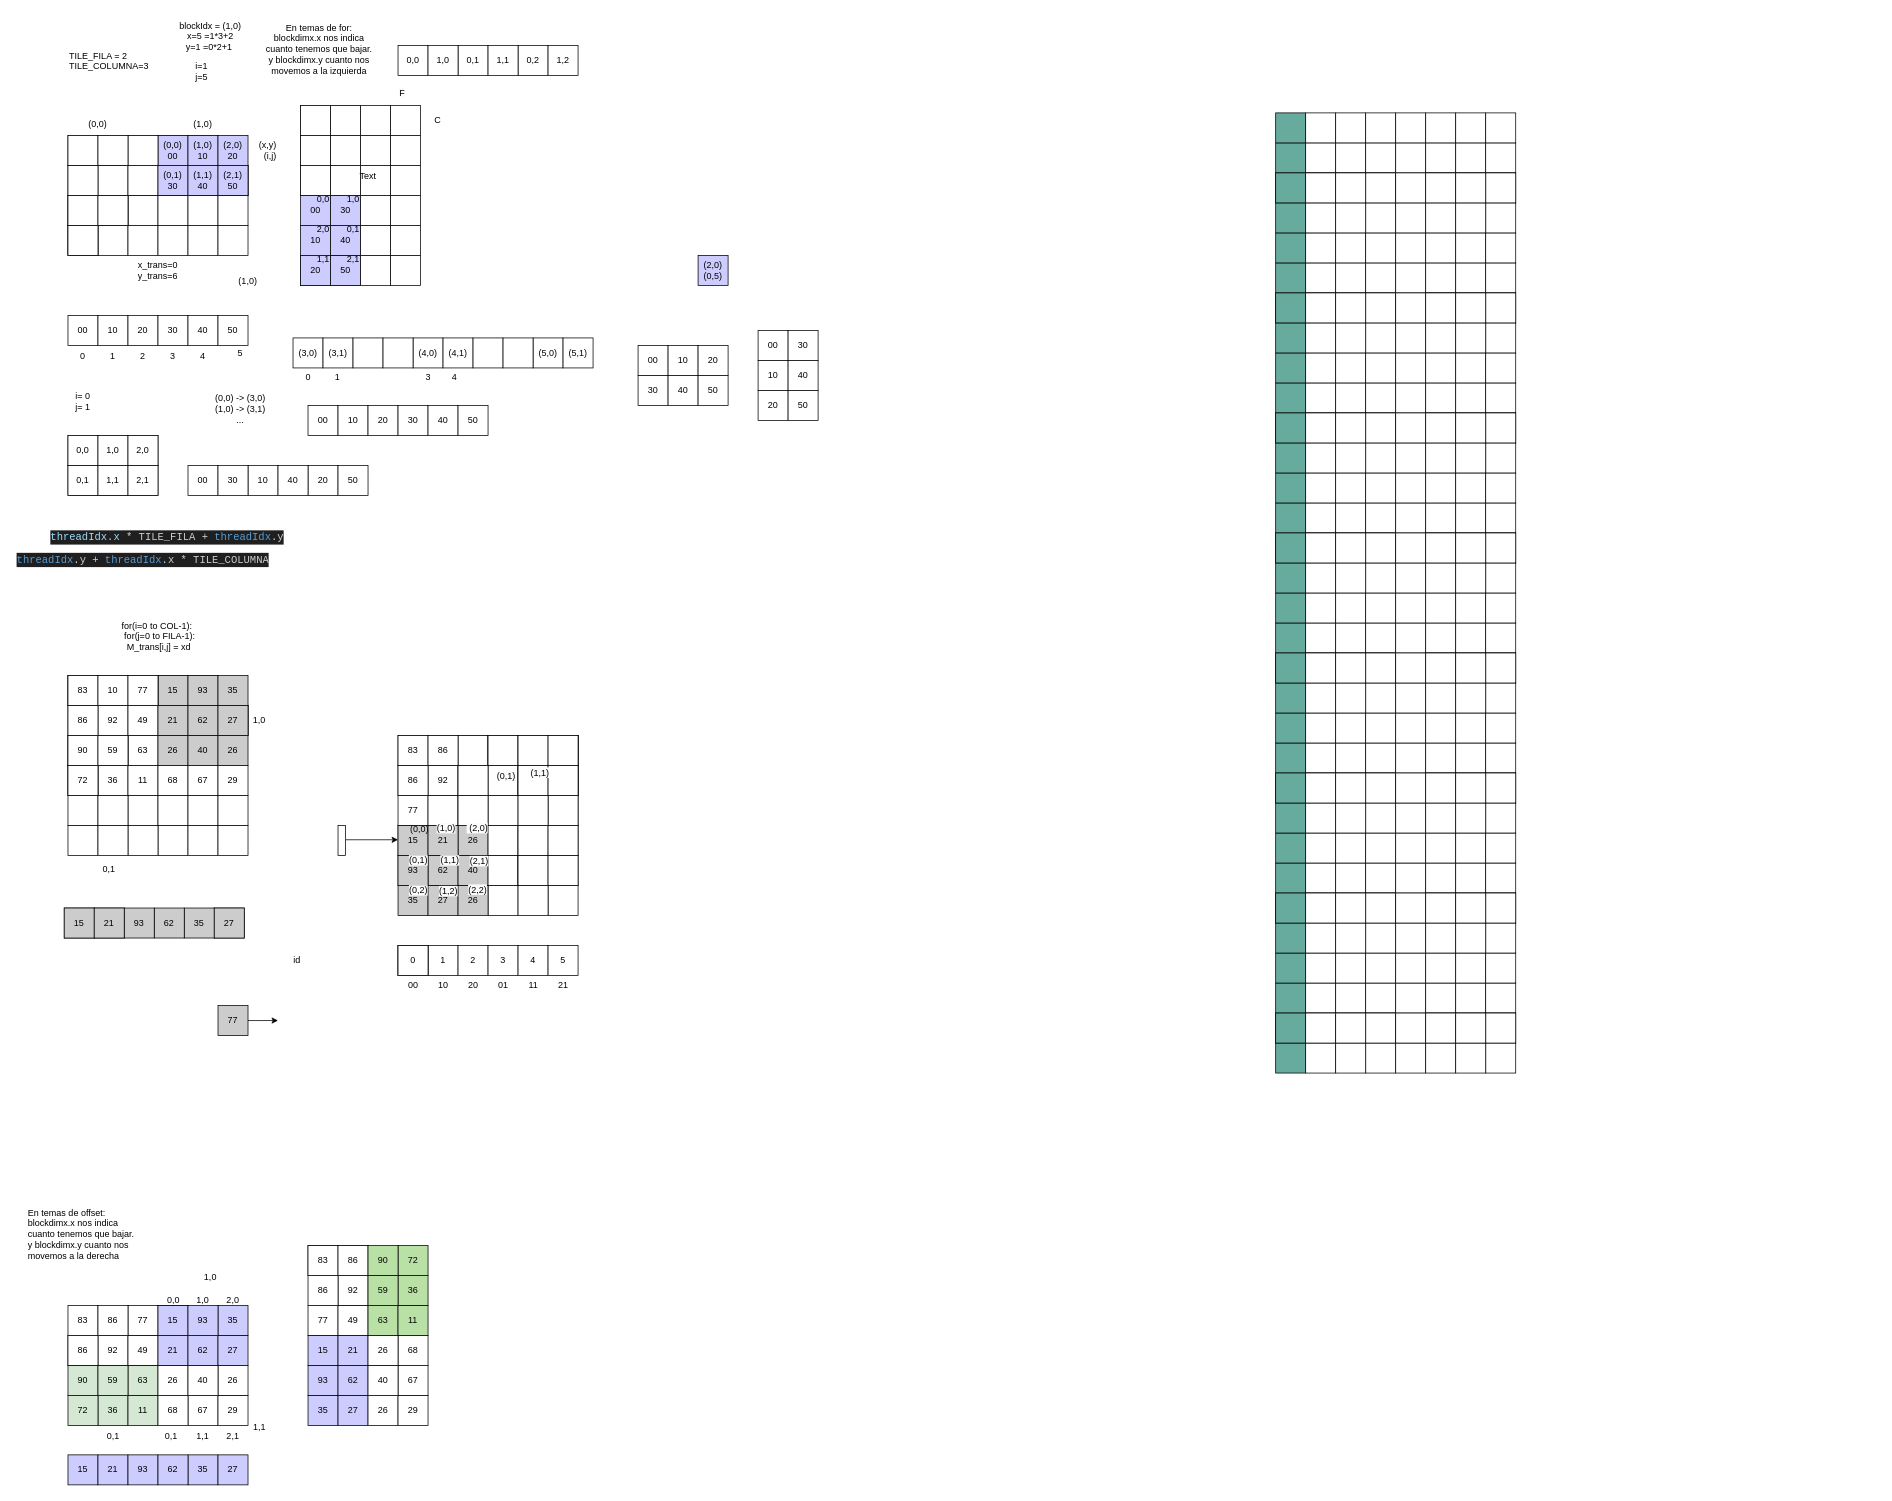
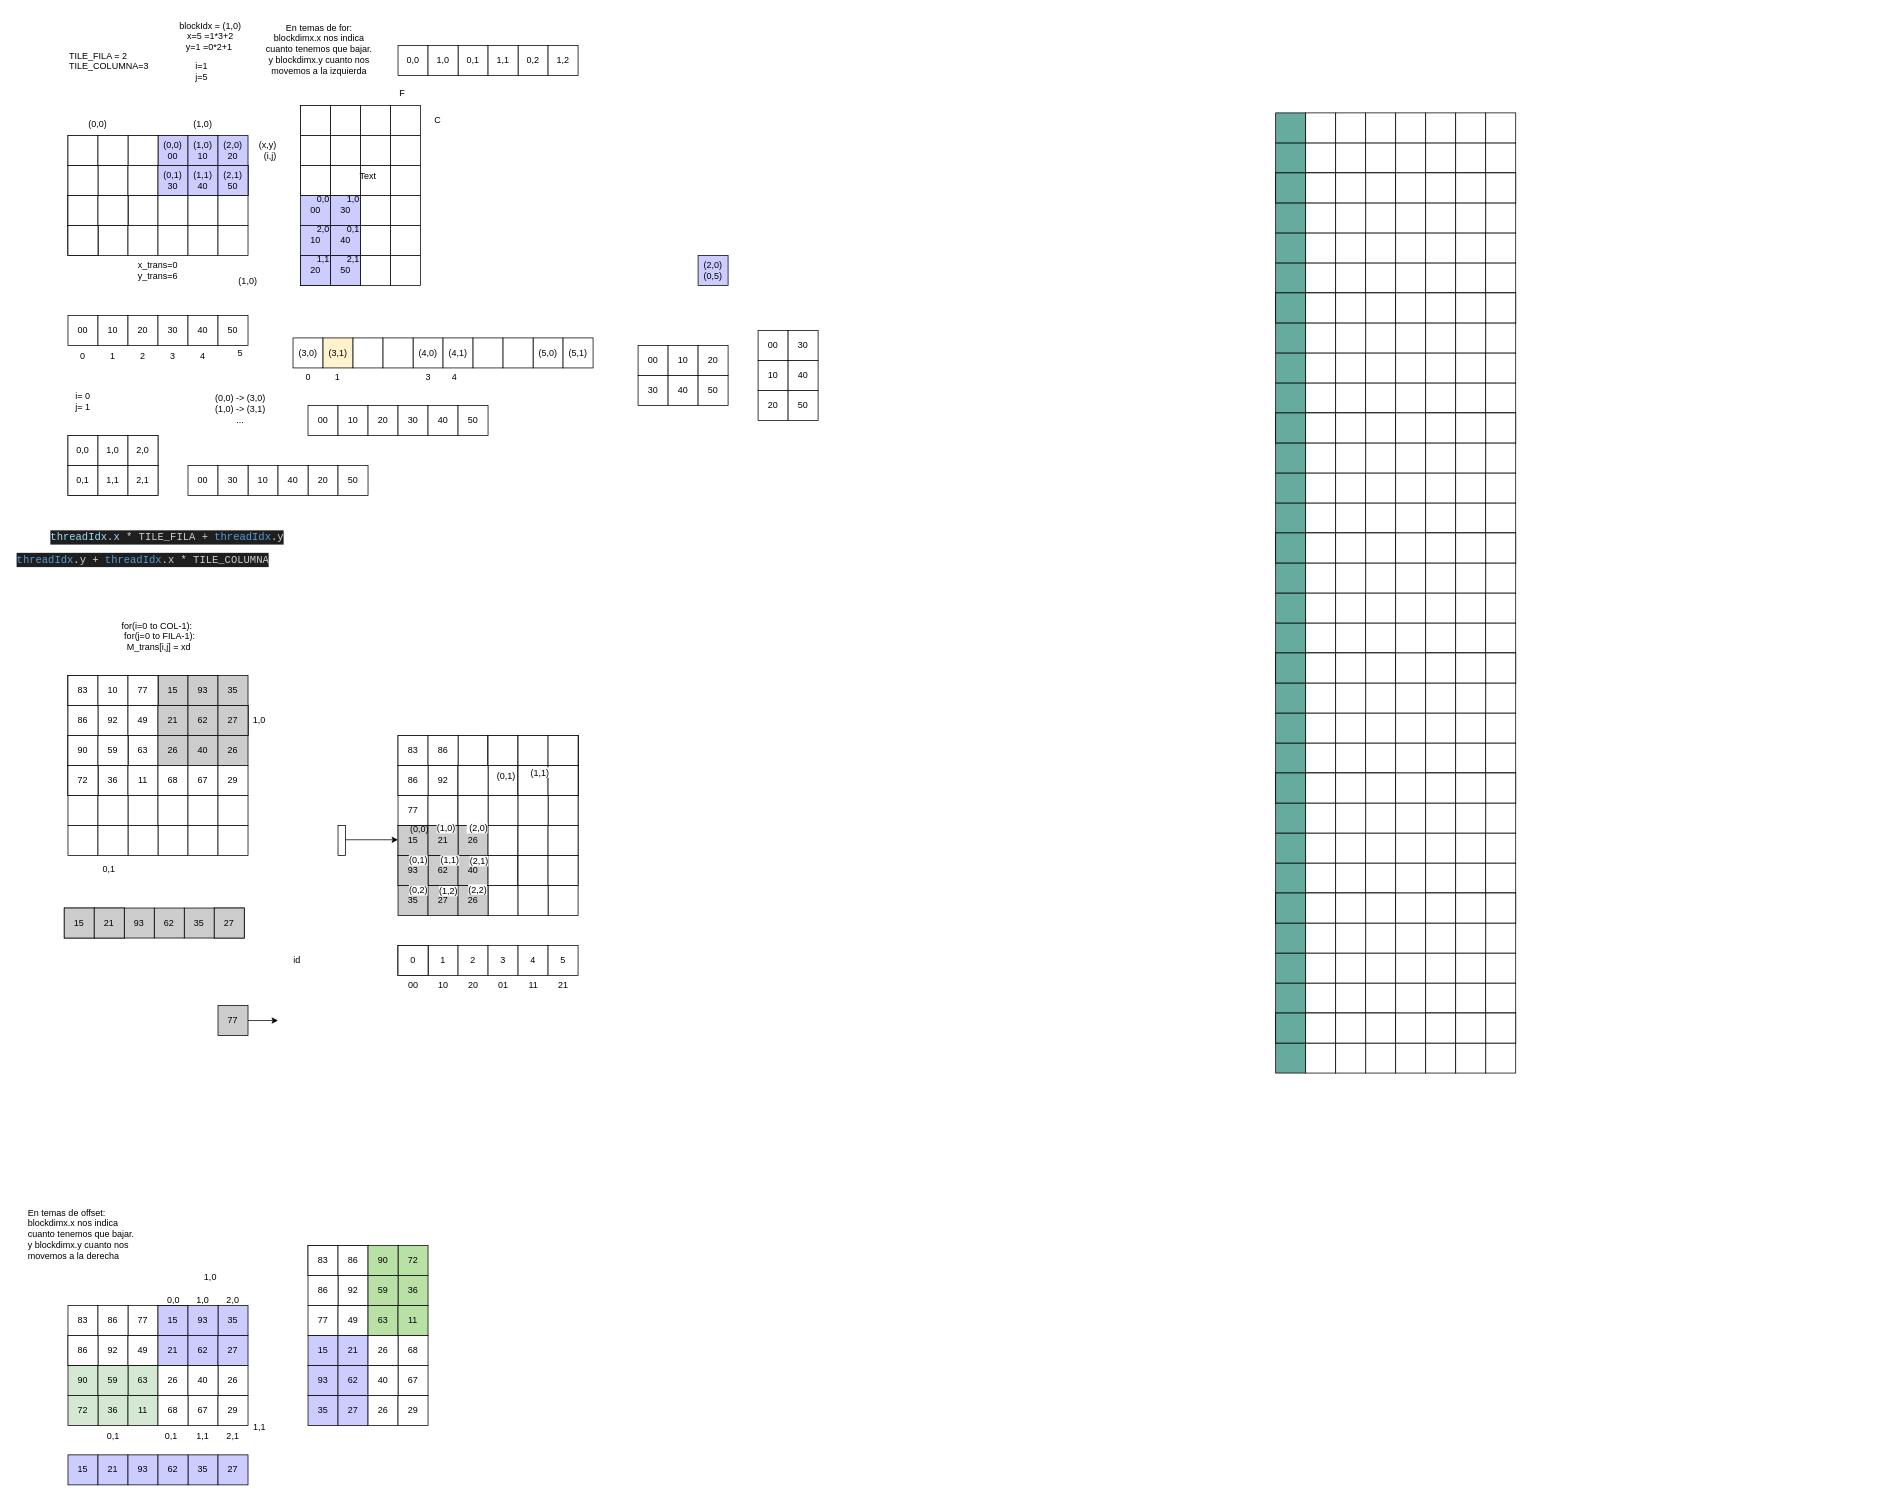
(338, 353) -> (338, 353)
